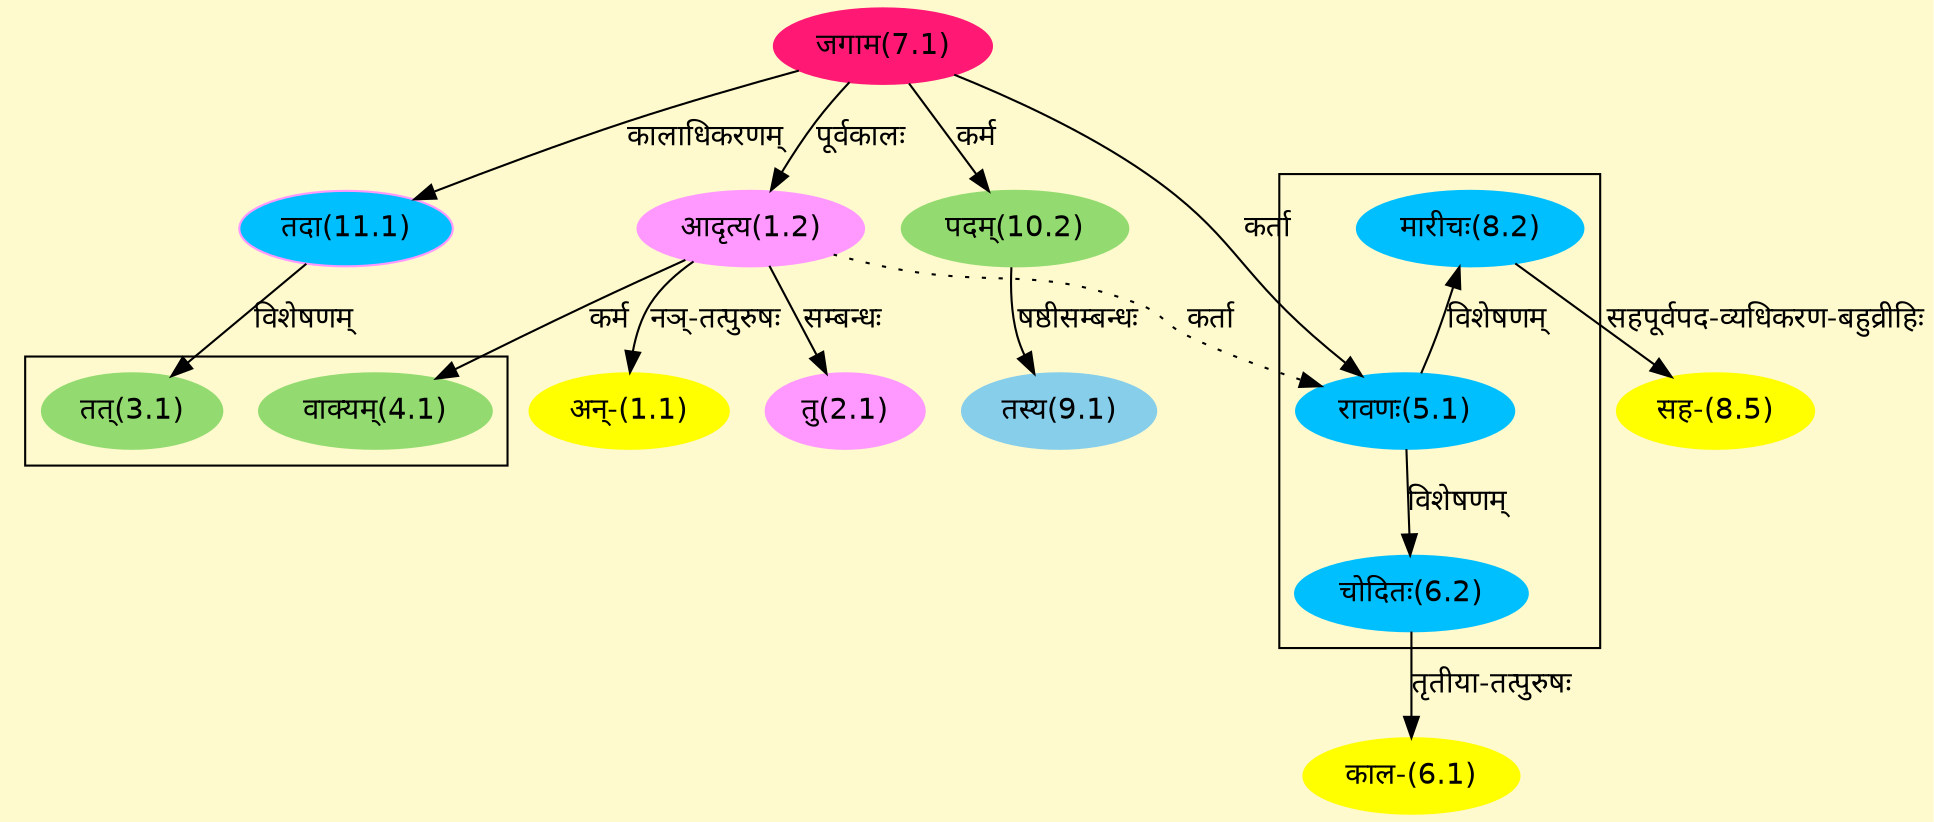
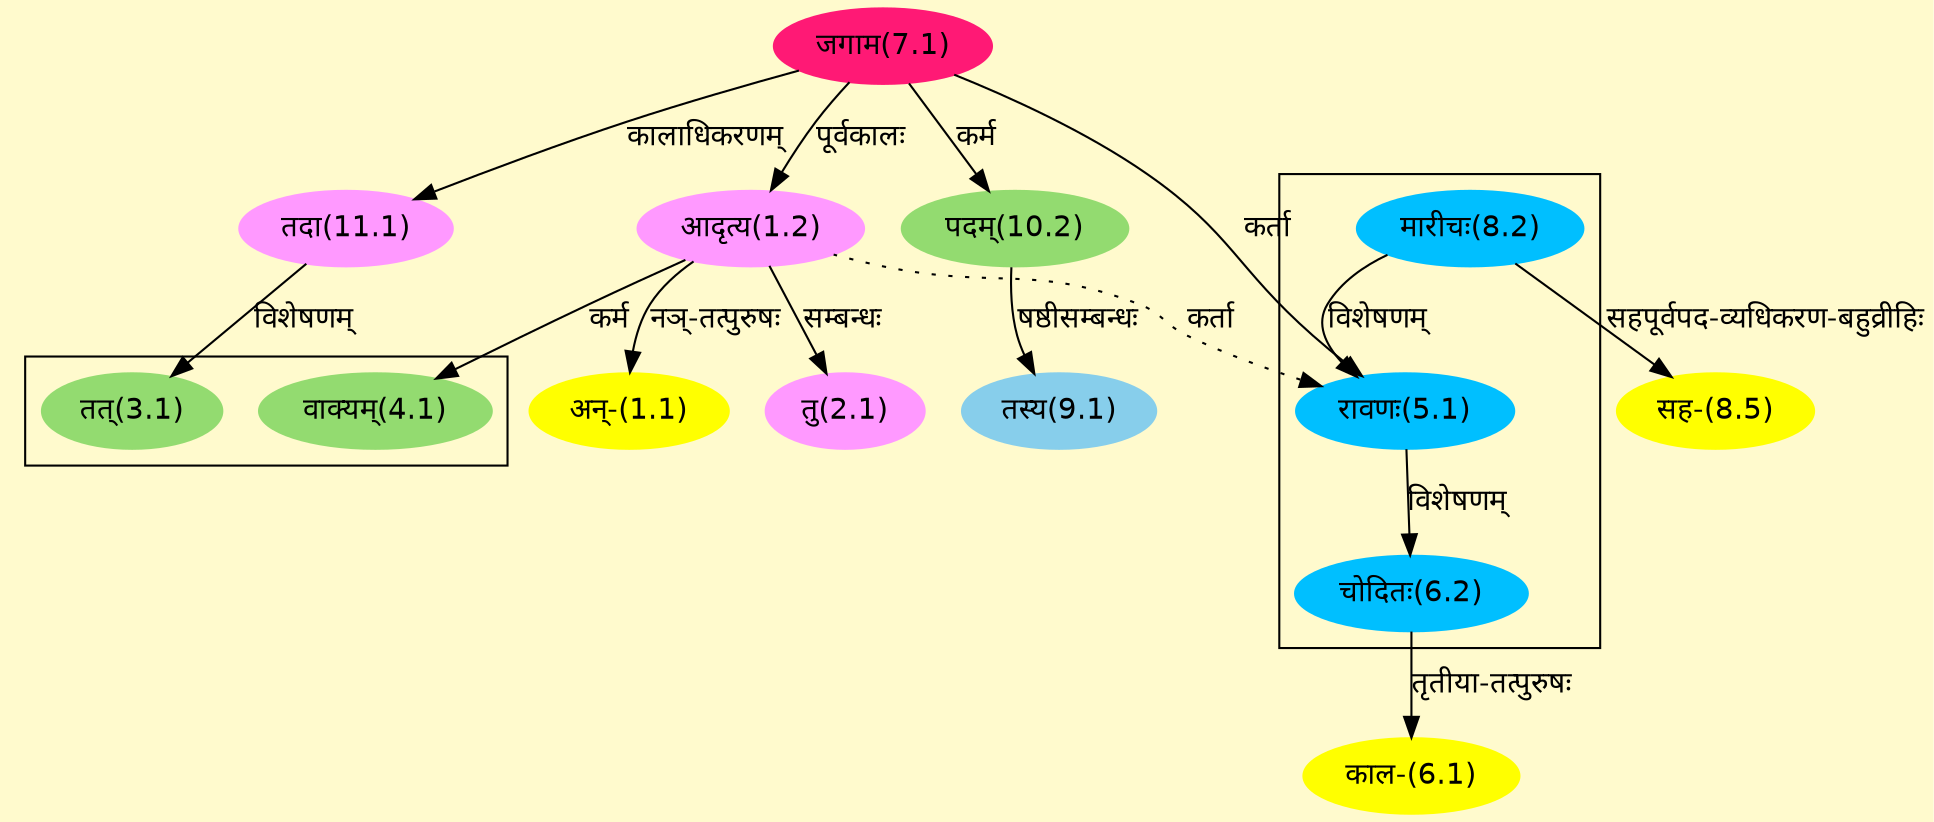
(346, 229) -> (346, 229)
(1438, 331) -> (1332, 298)
